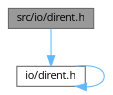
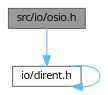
(51, 18) -> (47, 18)
